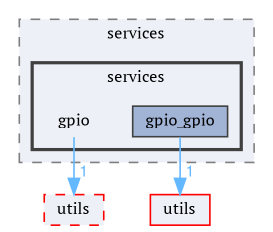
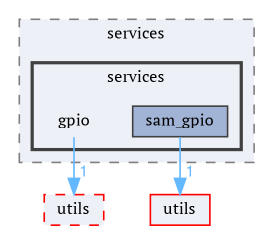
(180, 121) -> (180, 121)
